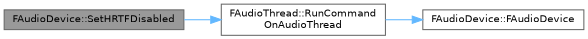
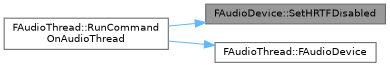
(197, 20) -> (182, 25)
(503, 20) -> (296, 52)
